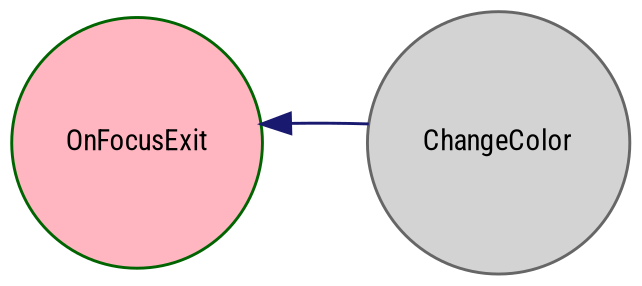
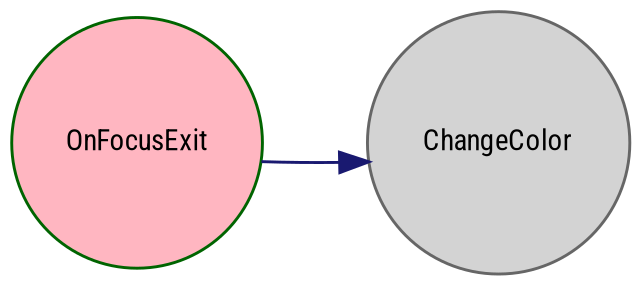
(330, 123) -> (301, 162)
